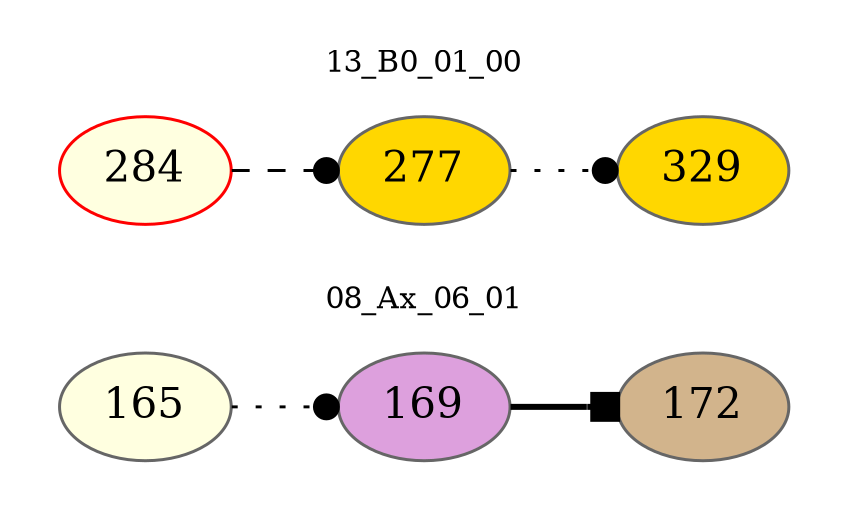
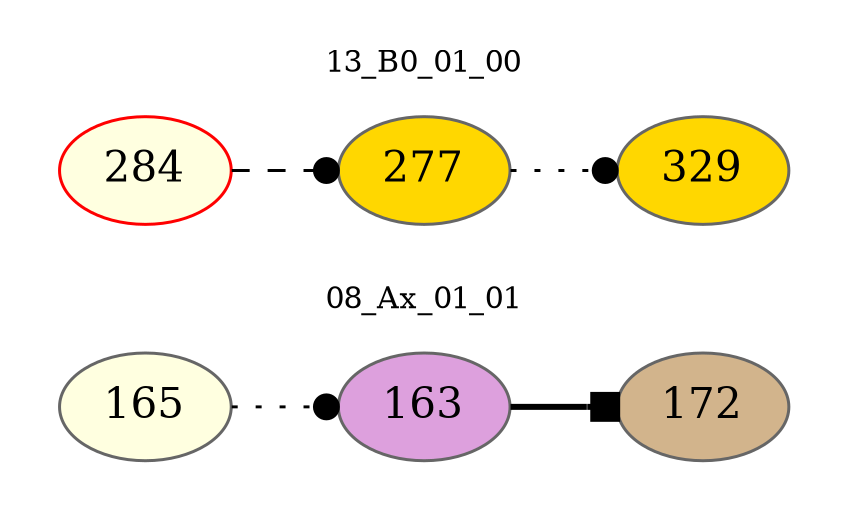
(424, 301) -> (424, 301)
(424, 407) -> (424, 407)
